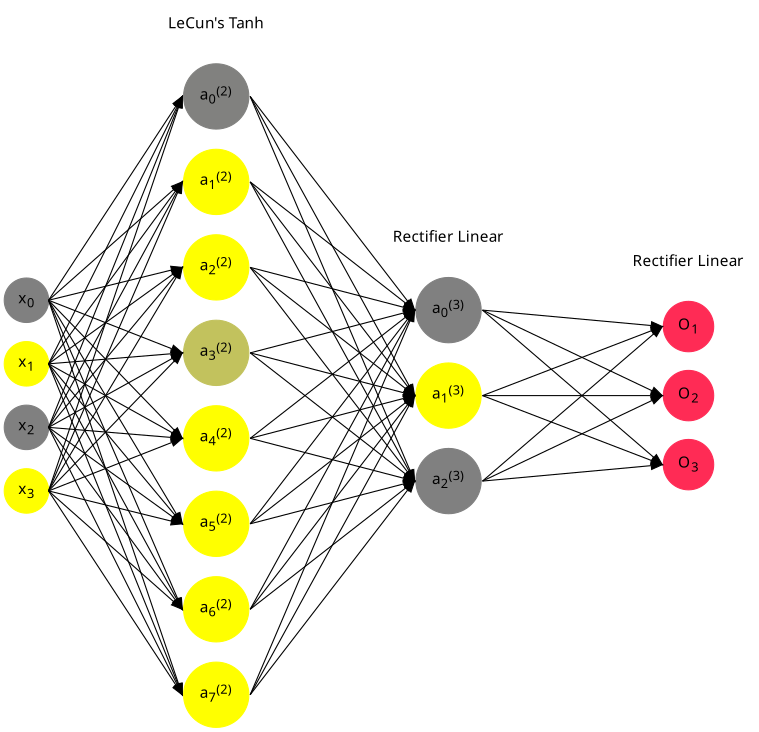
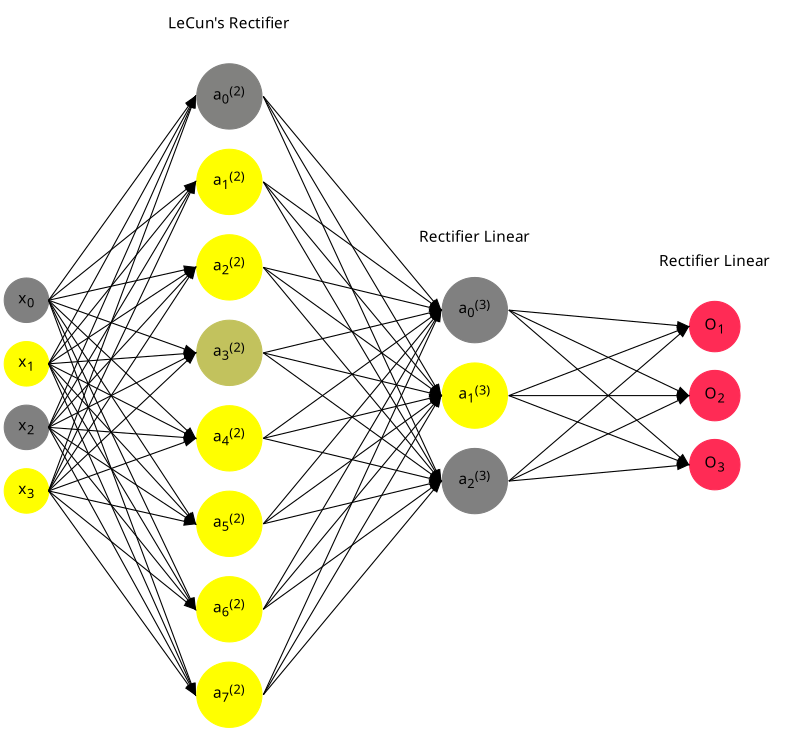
(216, 24) -> (229, 24)
